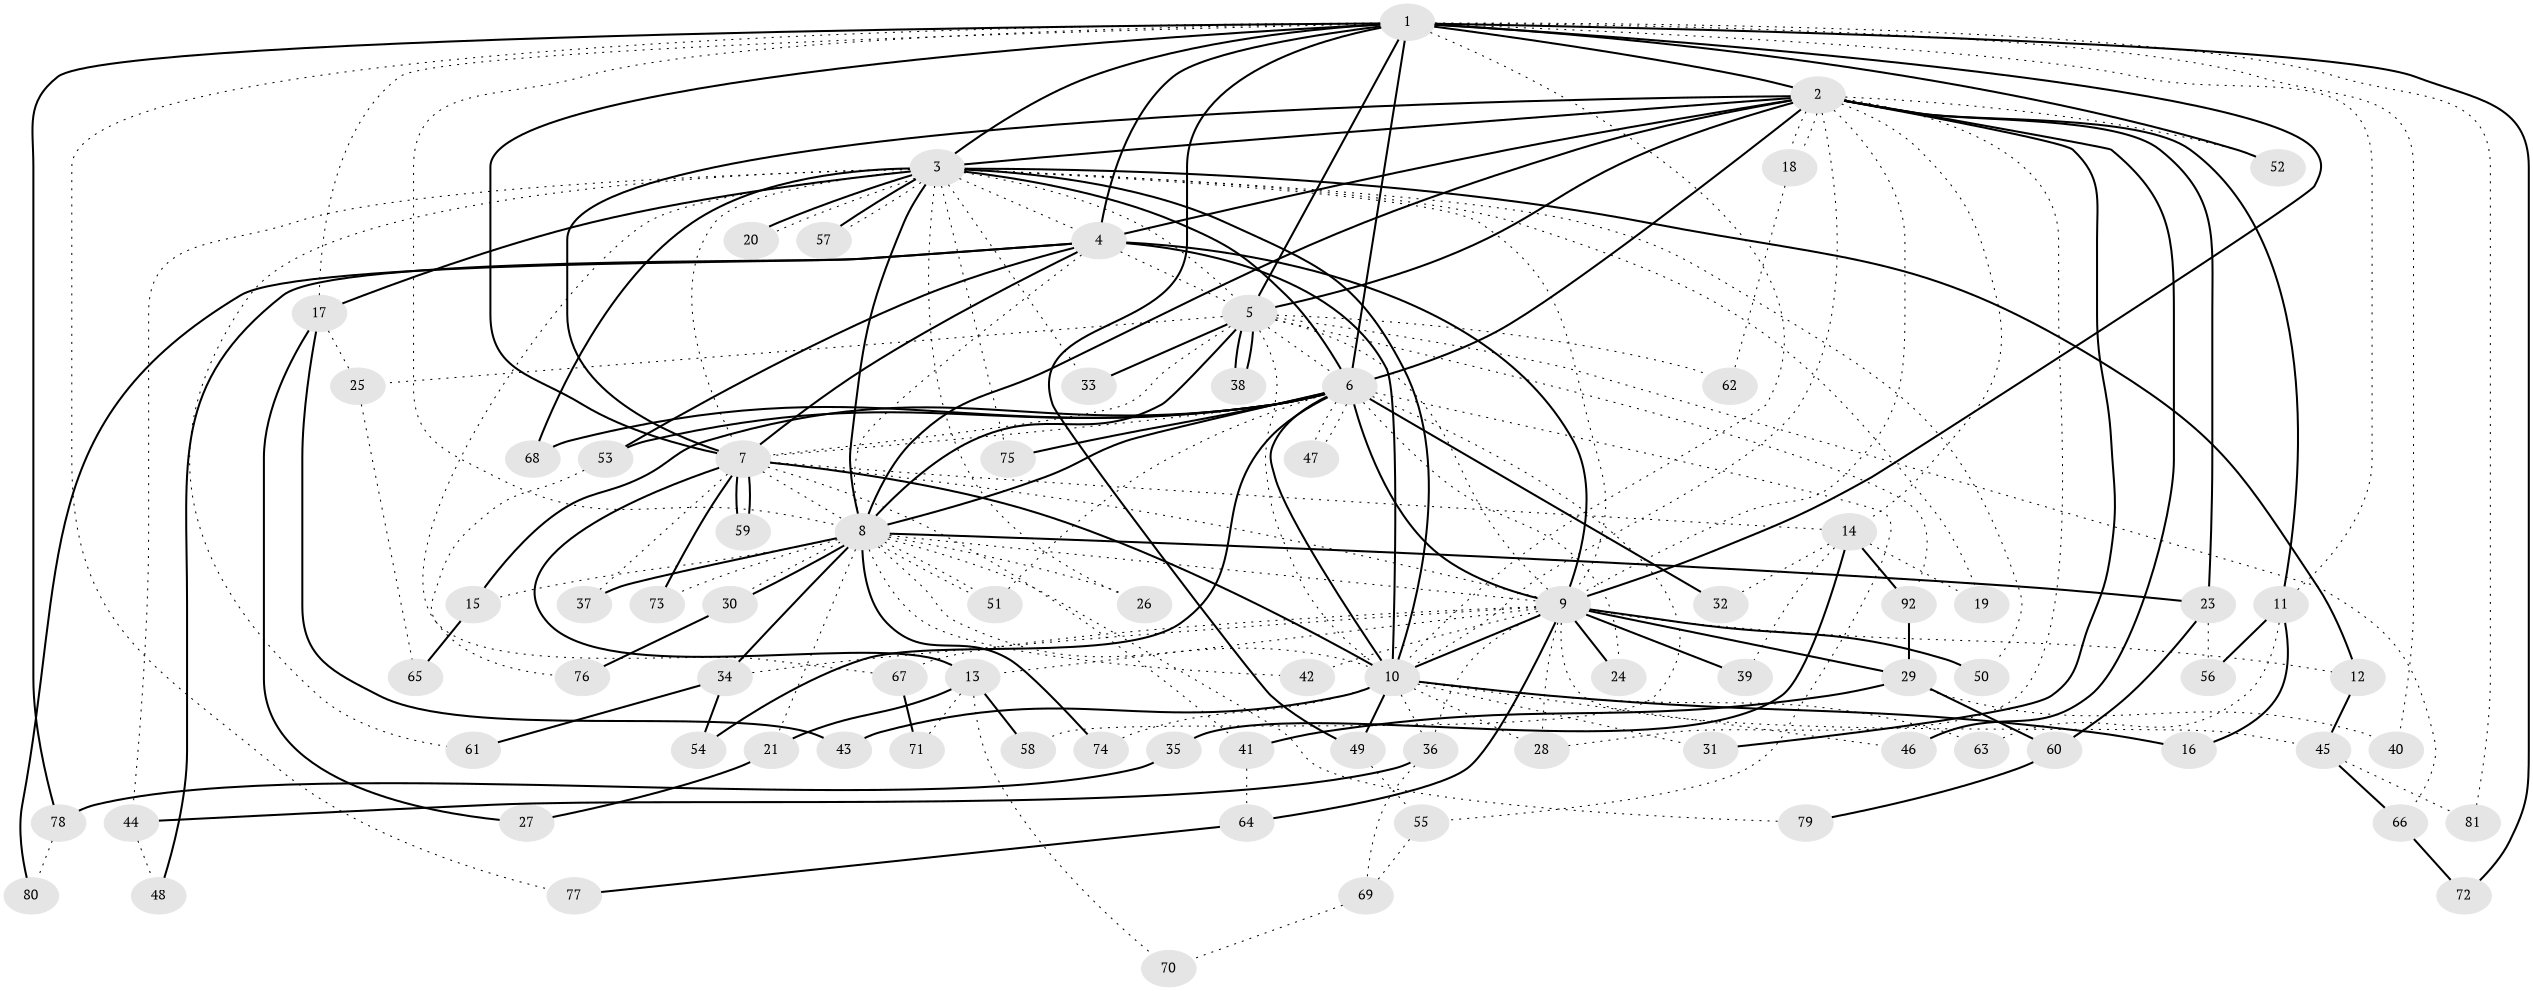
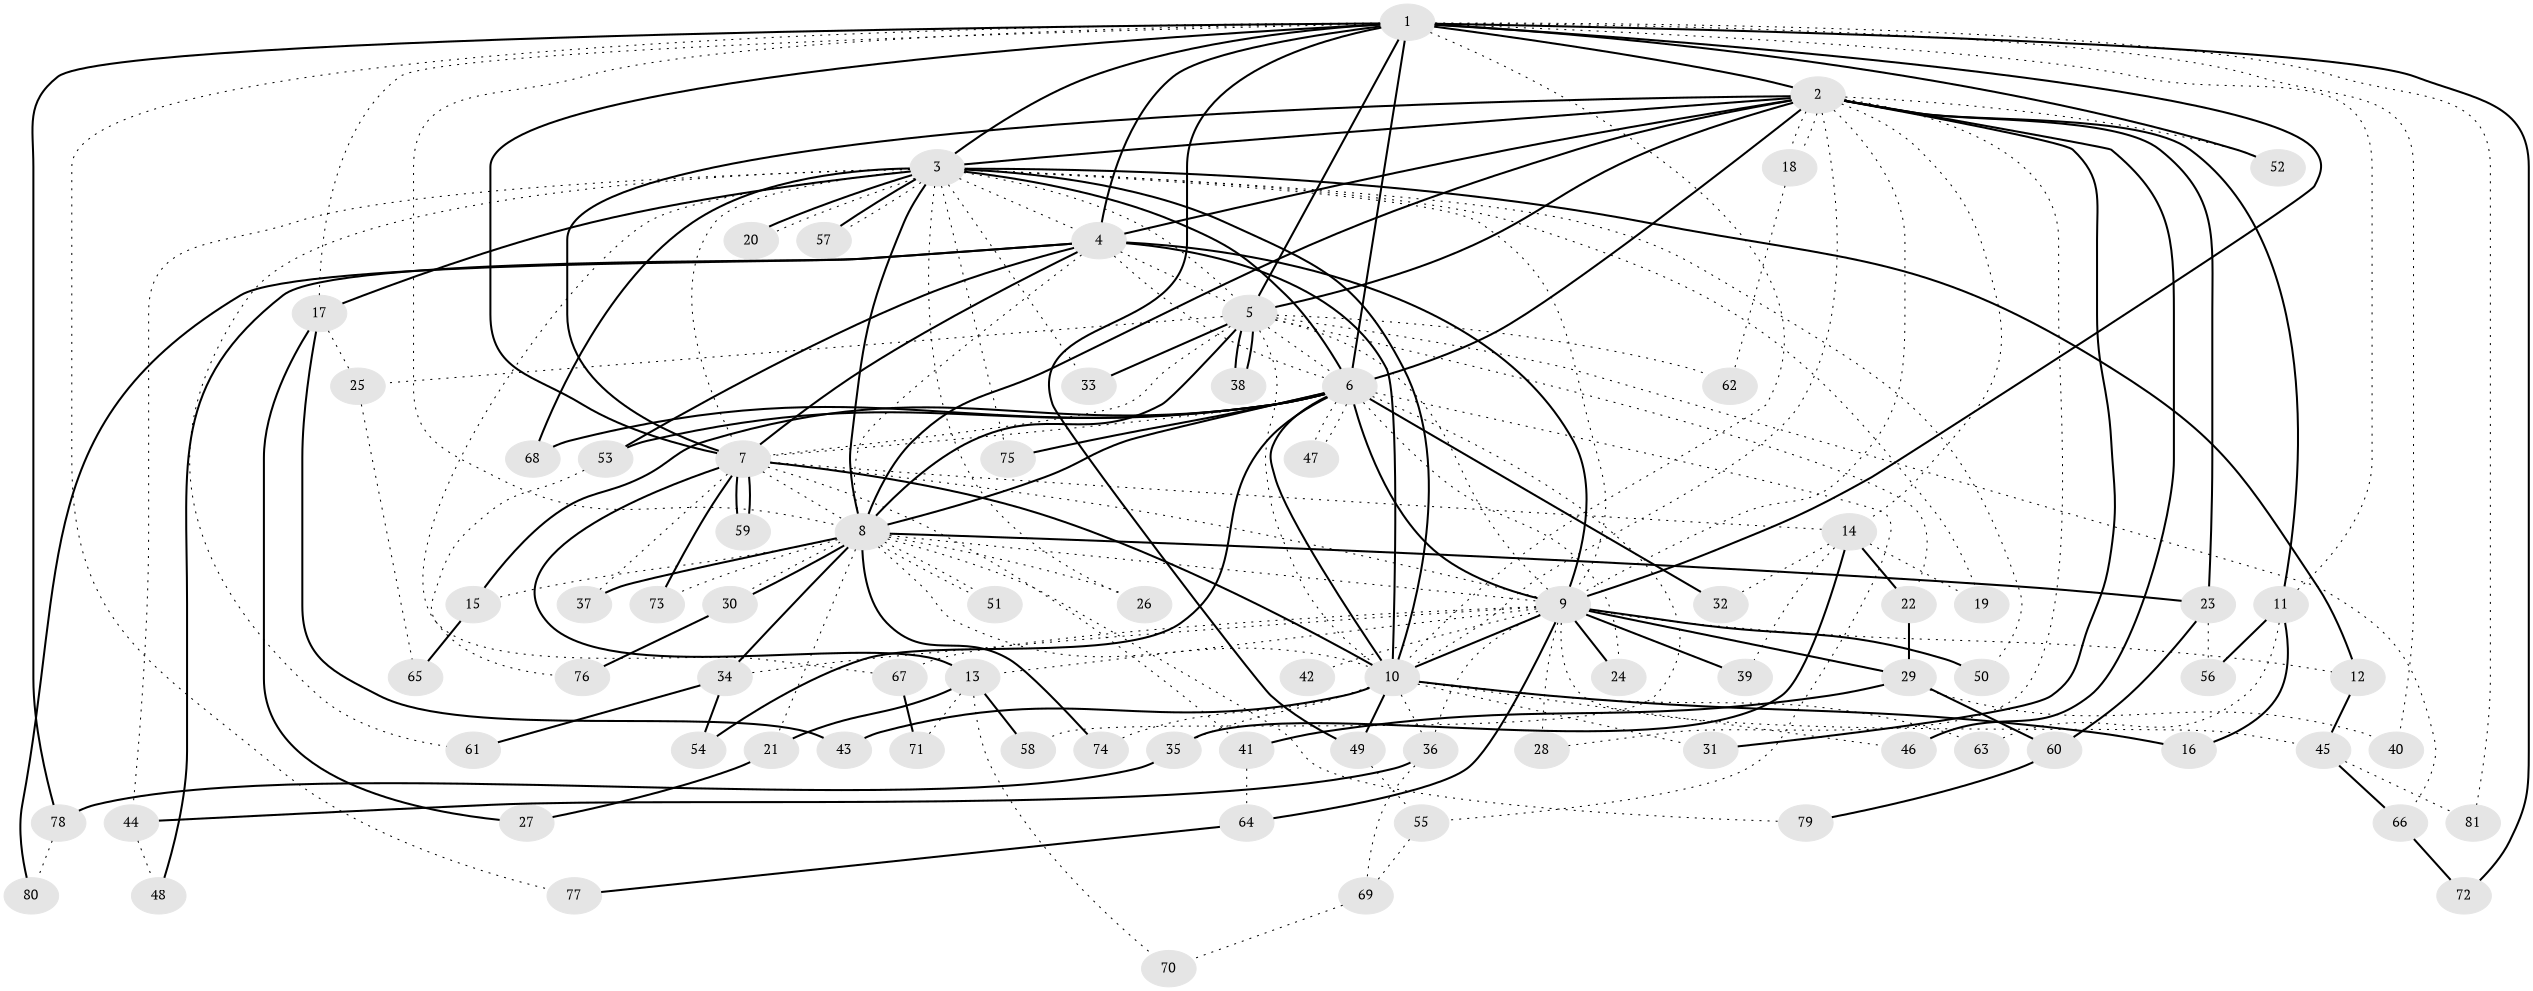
(1152, 468) -> (1201, 324)
(1909, 605) -> (1909, 605)
(976, 641) -> none
(1459, 710) -> (1282, 712)
